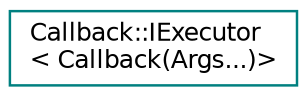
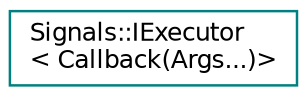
(153, 48) -> (153, 48)
